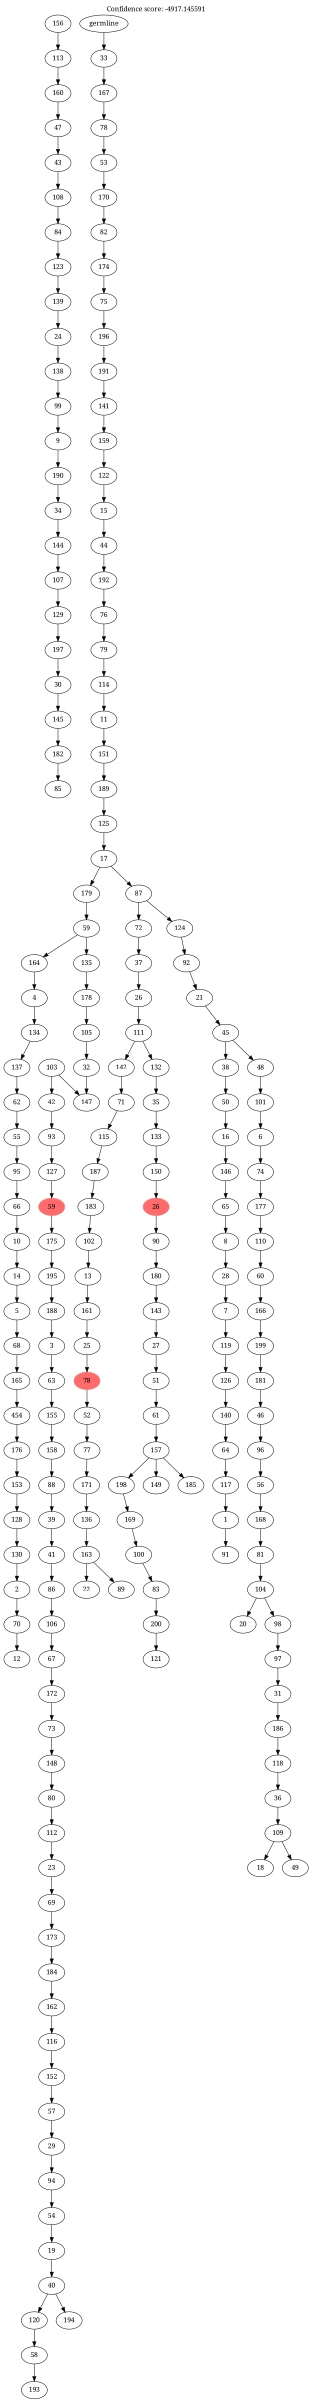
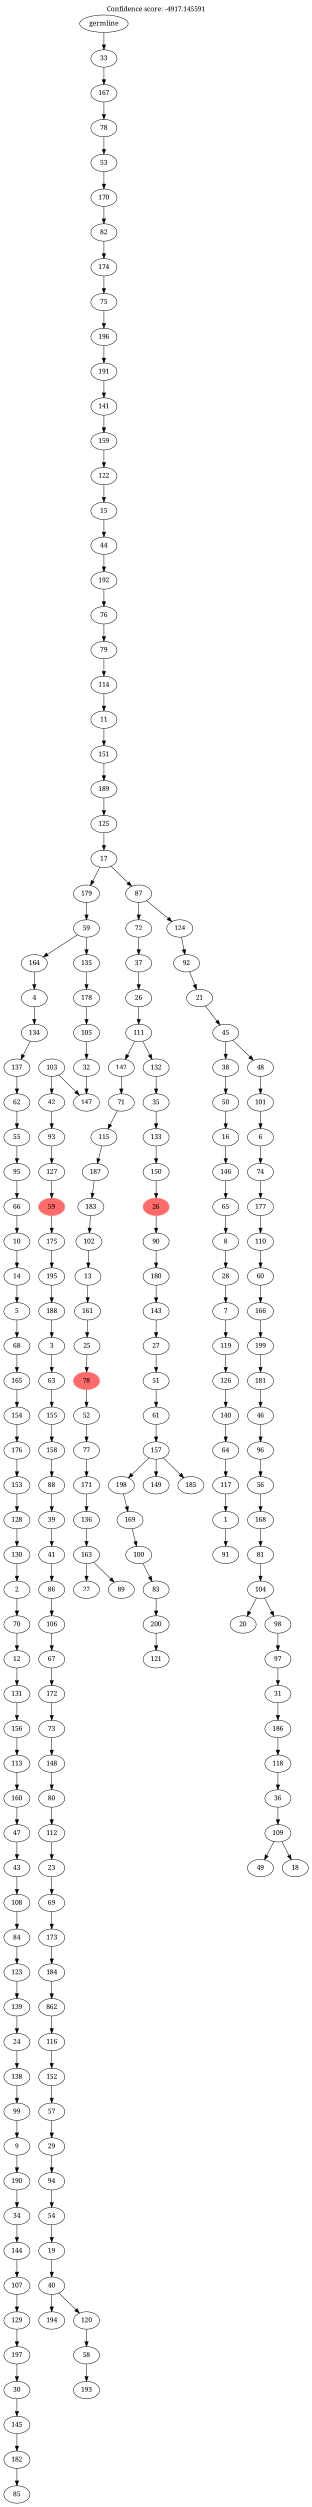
(17, 1416) -> (17, 1416)
none -> (17, 1694)
(52, 2007) -> (52, 2007)
